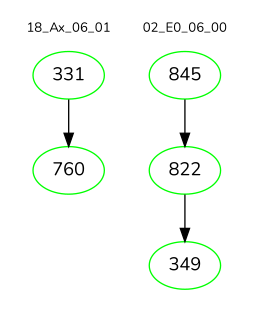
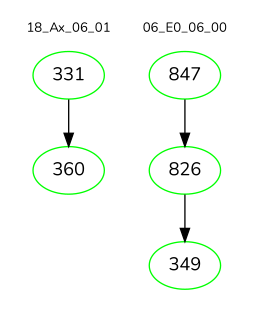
(185, 28) -> (185, 28)
(185, 75) -> (185, 75)
(69, 170) -> (69, 170)
(185, 170) -> (185, 170)
